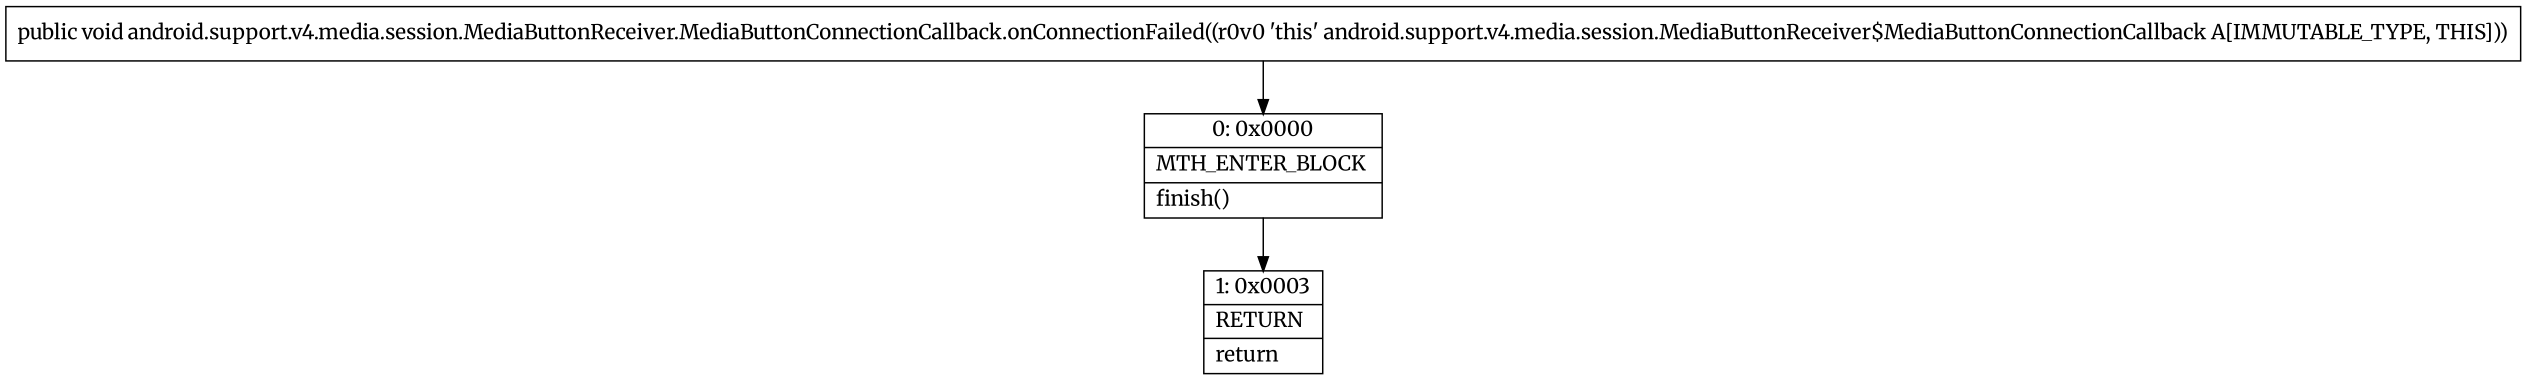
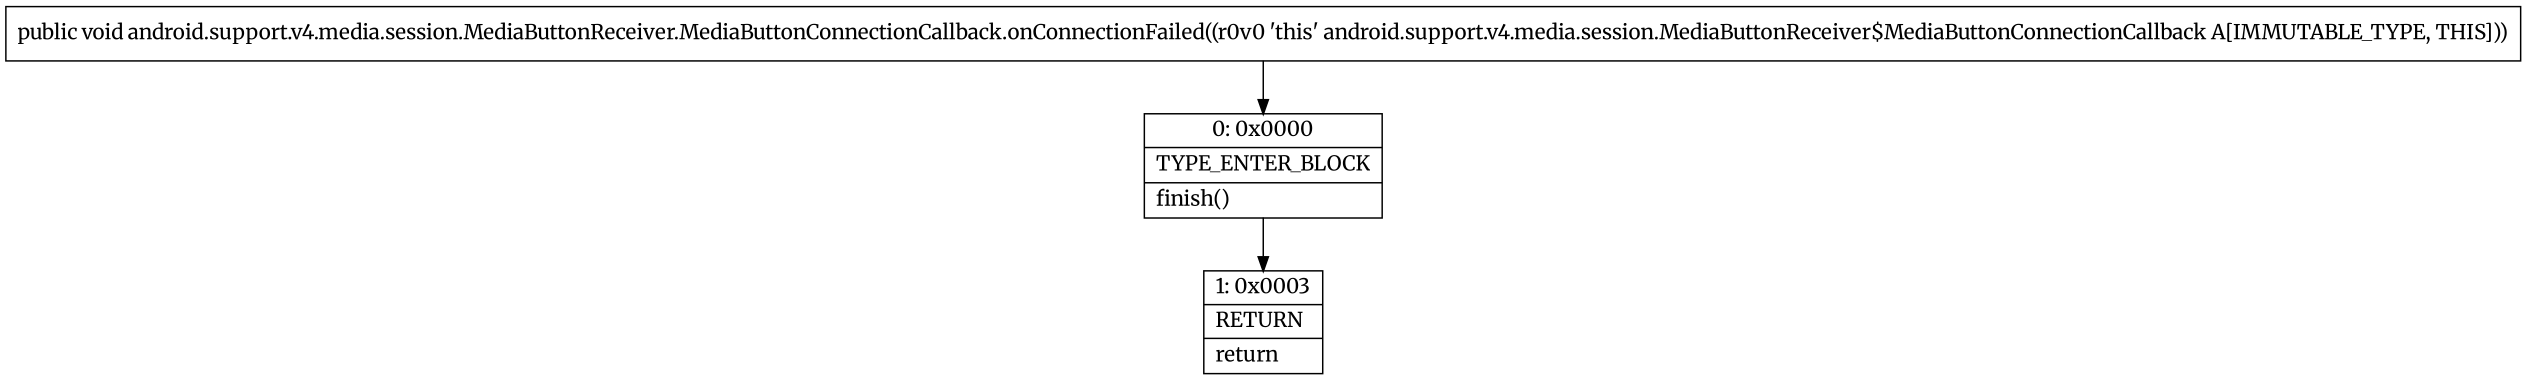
(1261, 164) -> (1263, 164)
